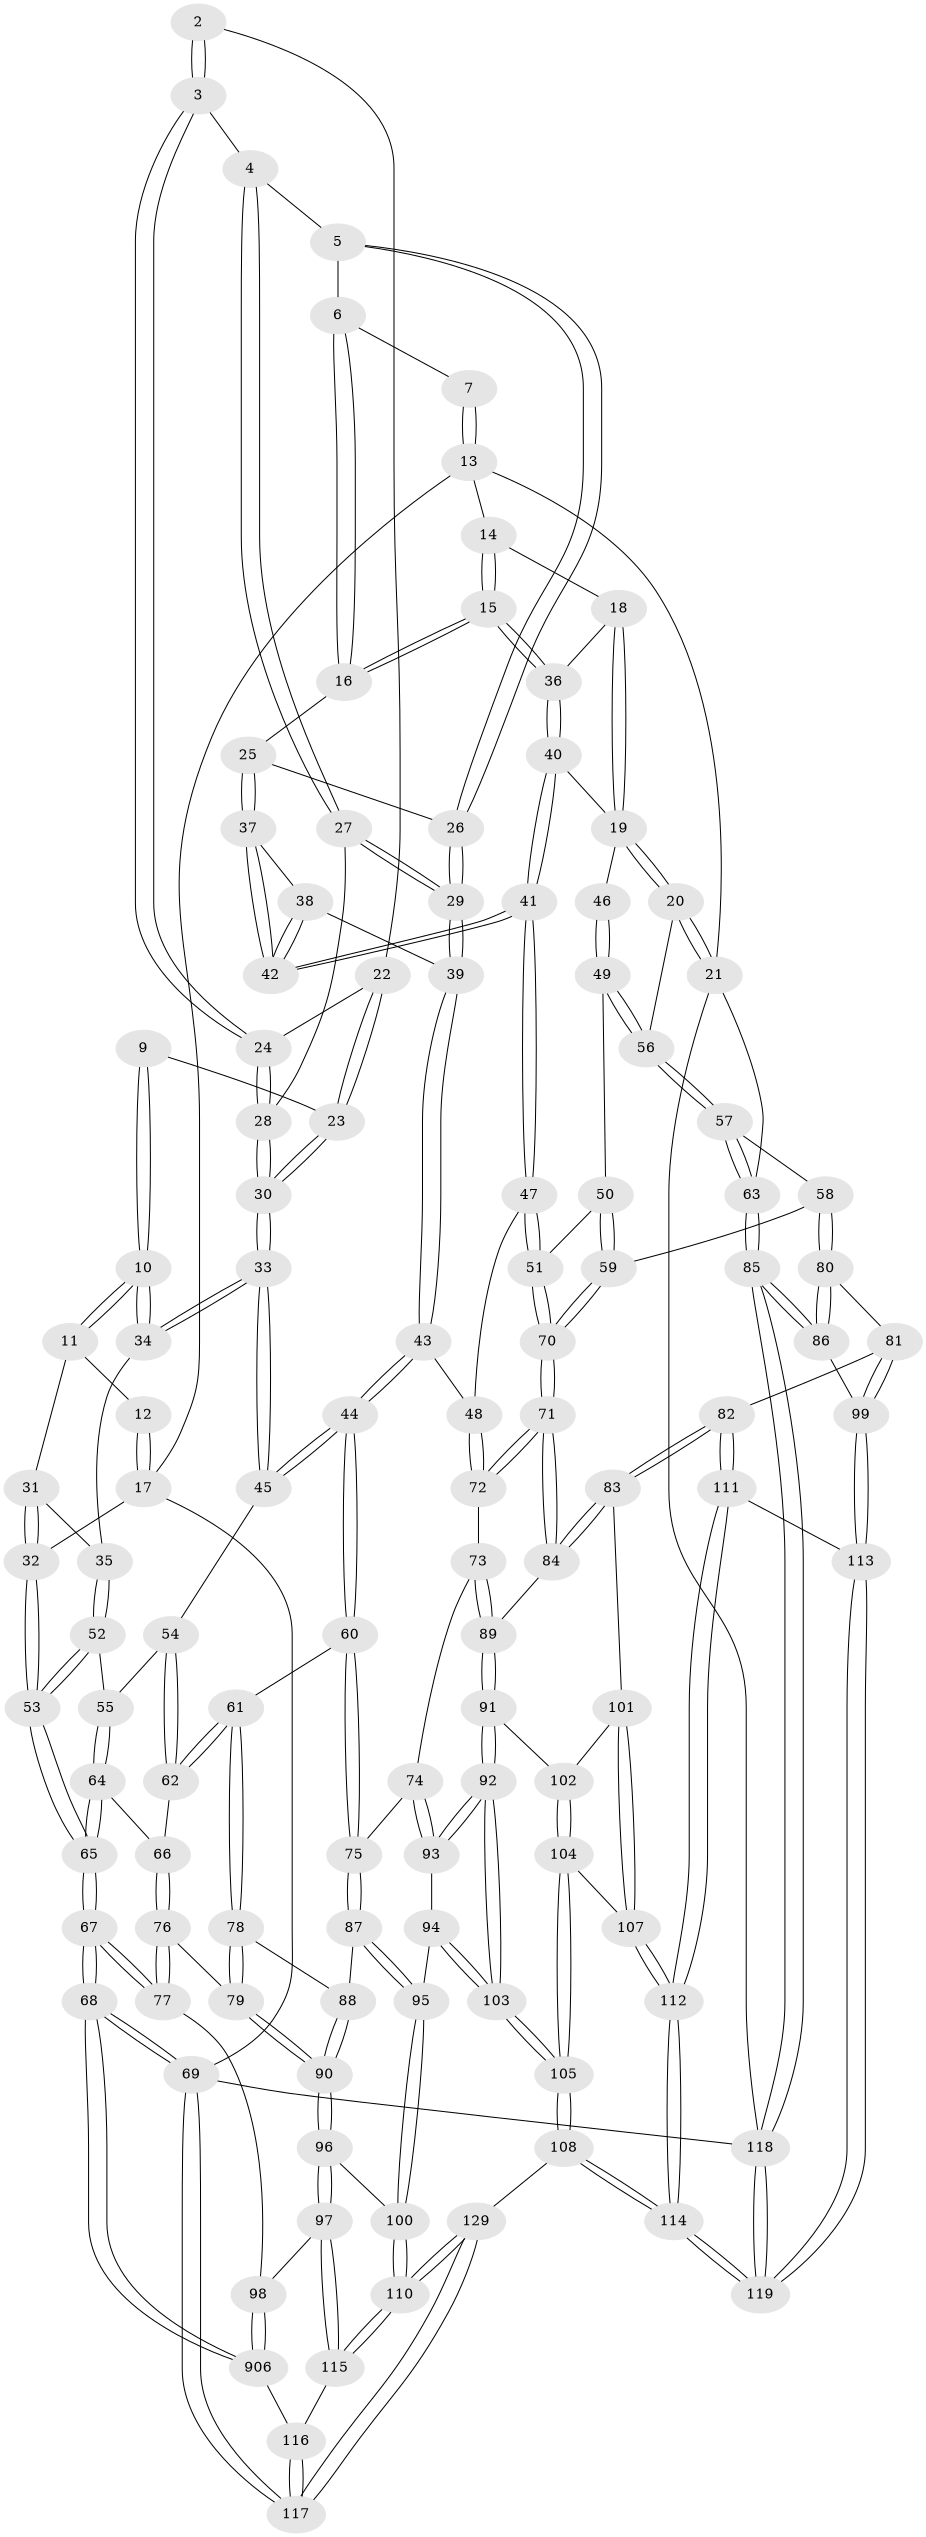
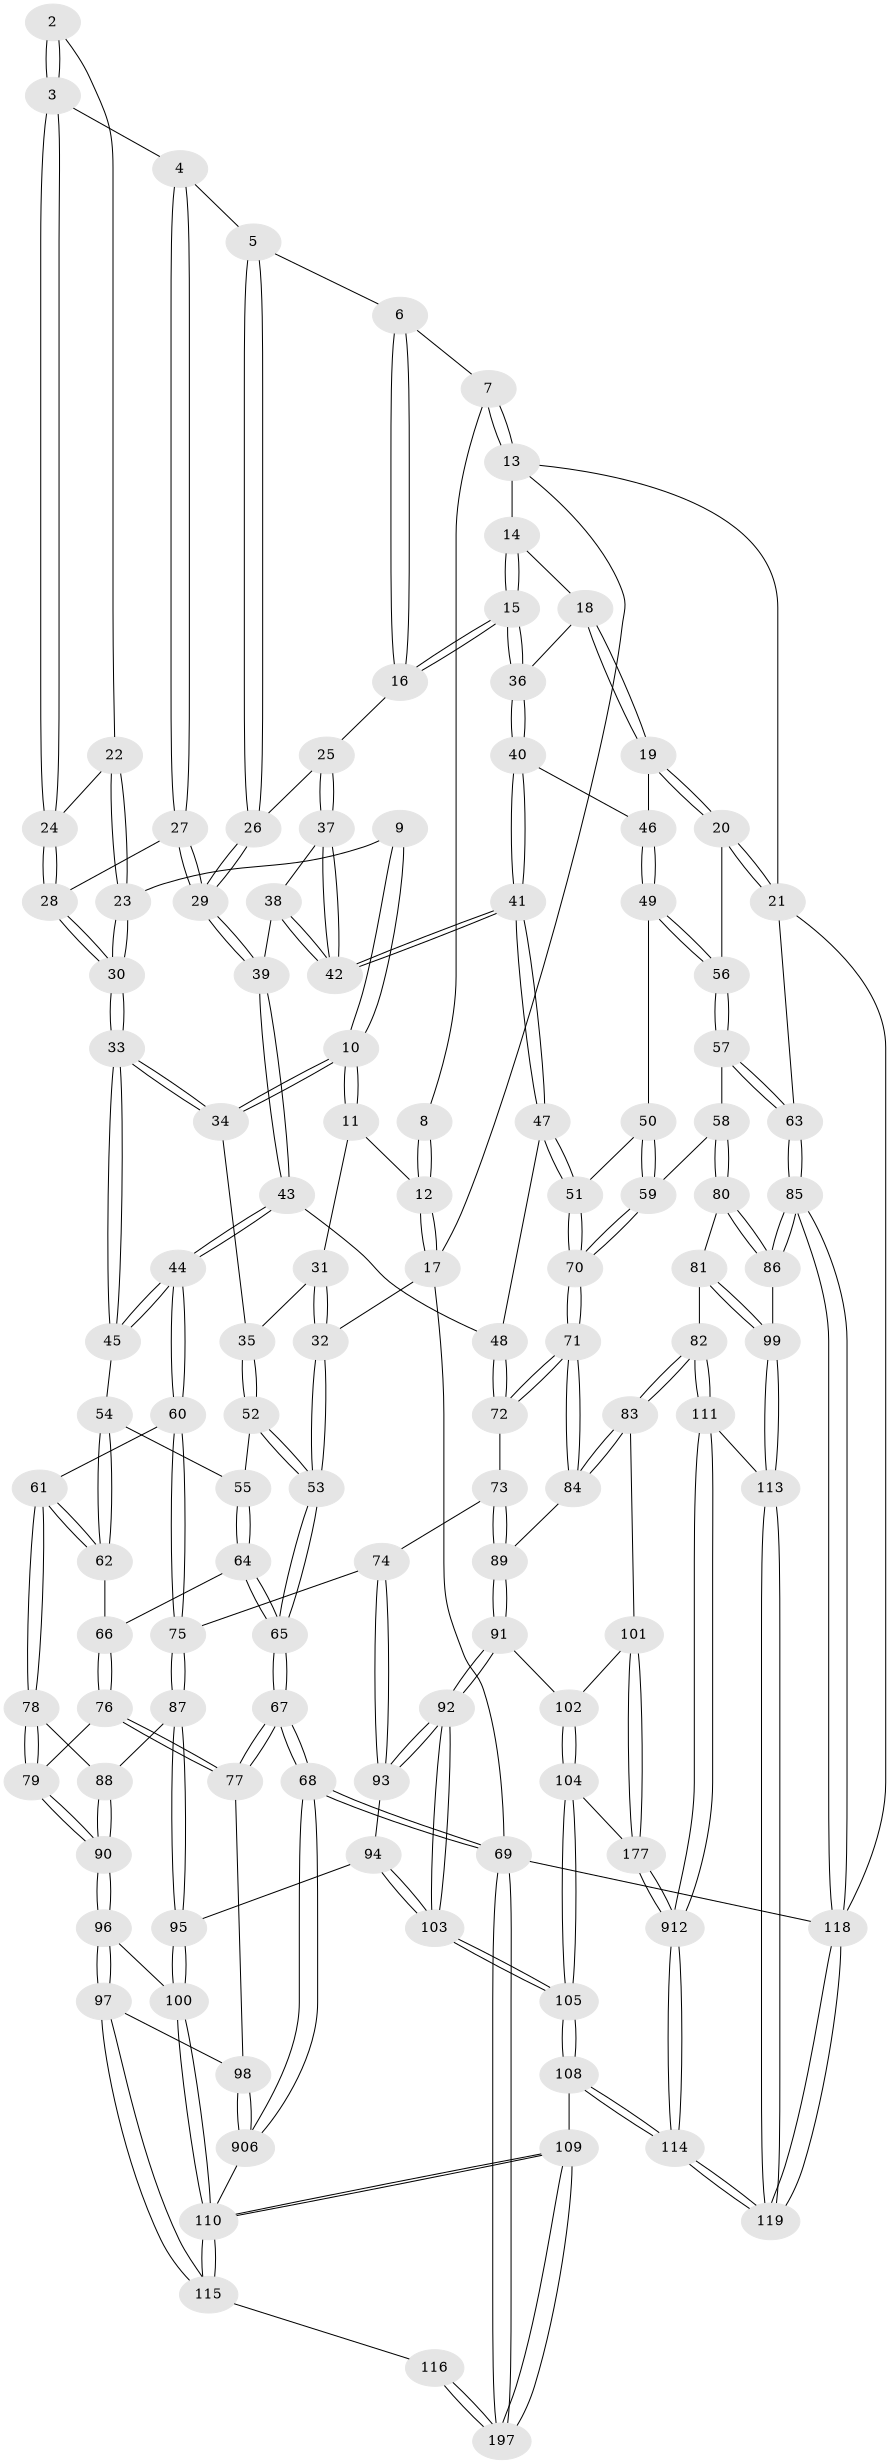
(586, 792) -> (581, 791)
none -> (425, 1122)
(631, 1928) -> (636, 1855)
(674, 2001) -> (675, 1928)
(476, 2221) -> (569, 2148)
(277, 2404) -> (227, 2185)
(296, 2515) -> (502, 2441)
